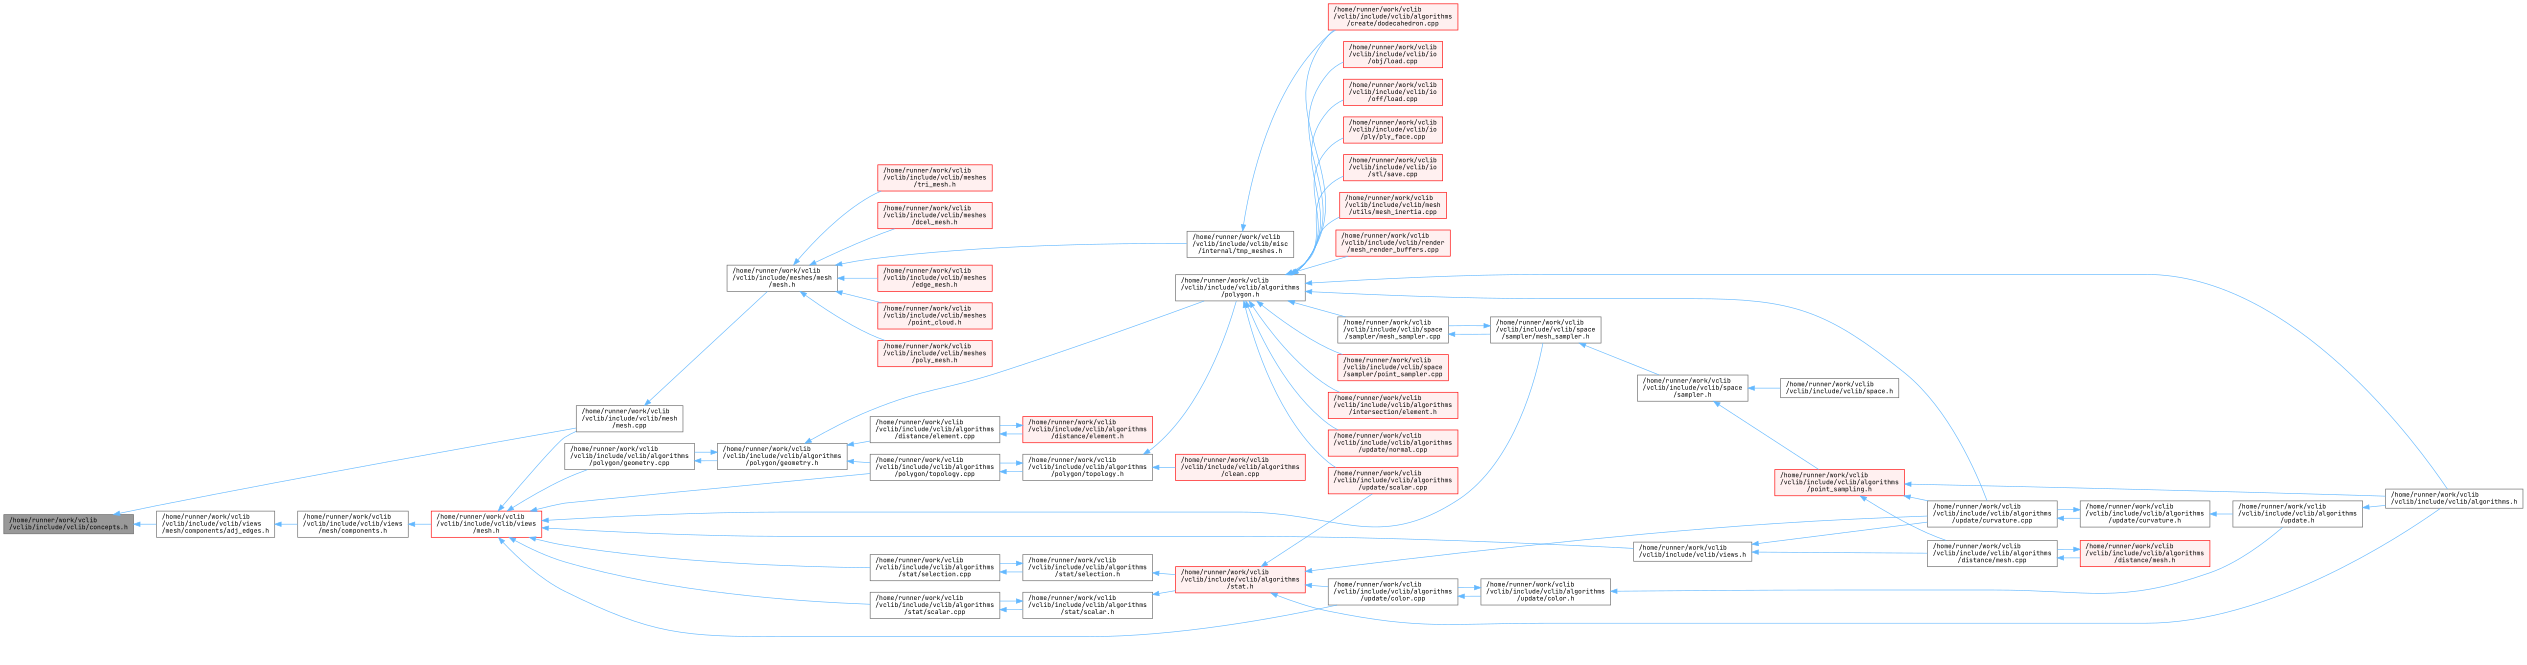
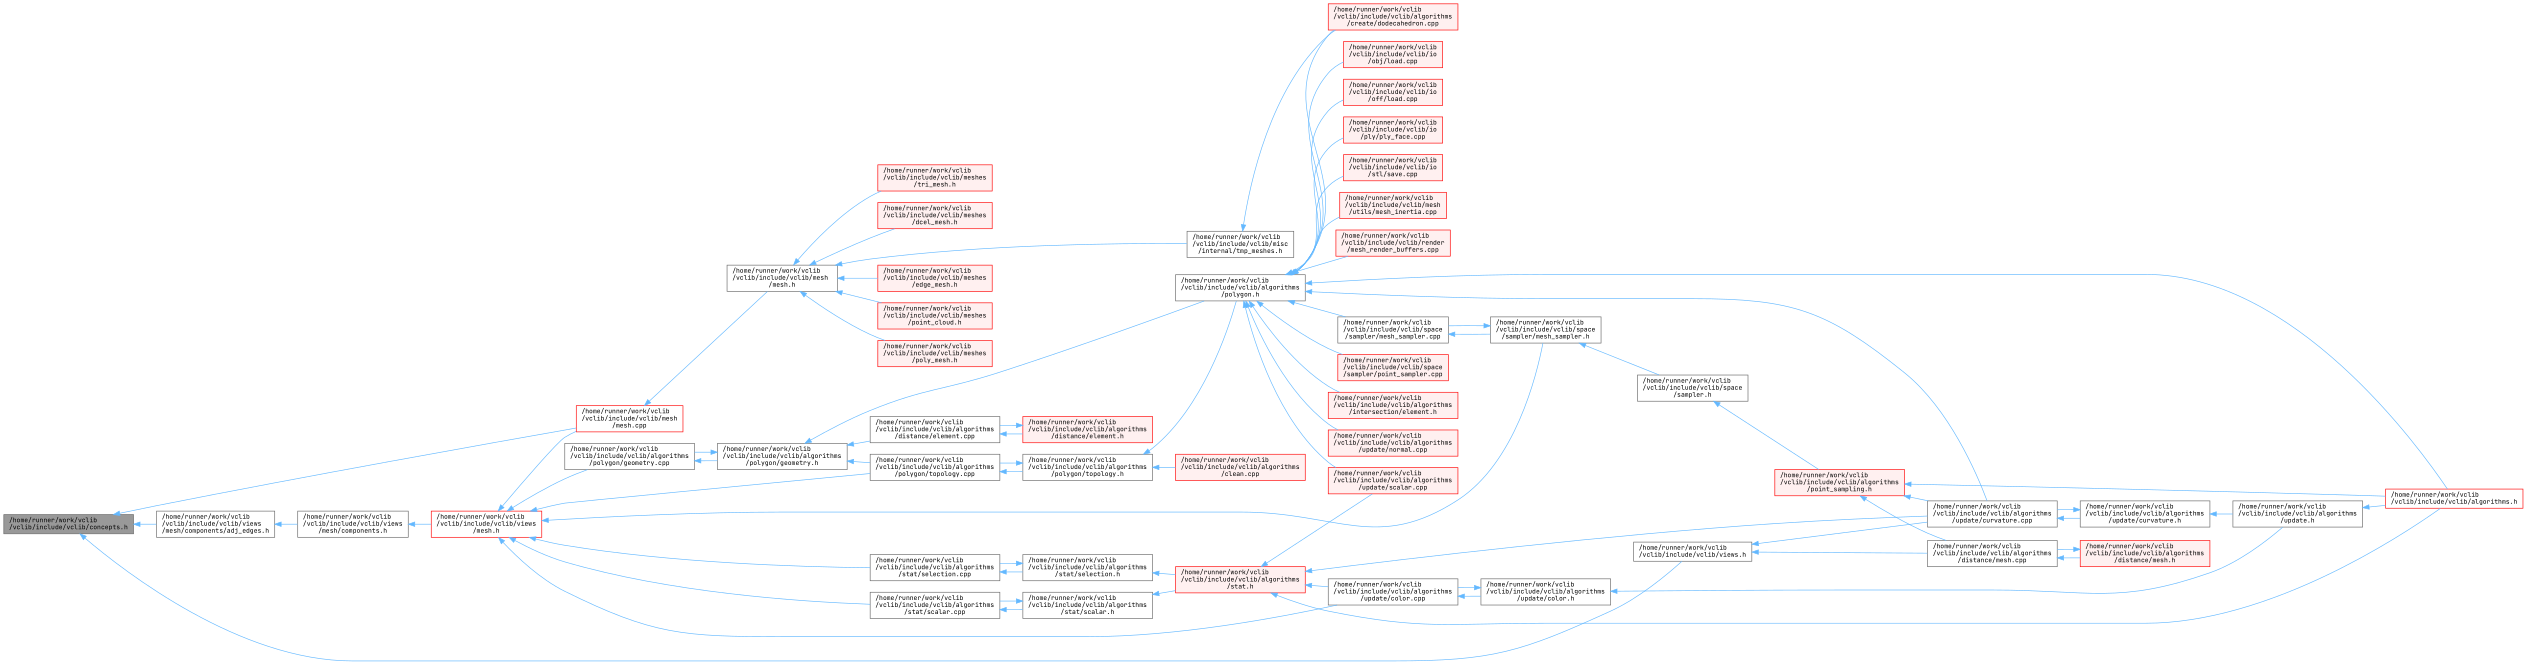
(782, 278) -> (782, 278)
(1840, 388) -> none
(630, 419) -> (630, 419)
(2454, 499) -> (2454, 499)
(1091, 536) -> (879, 661)
